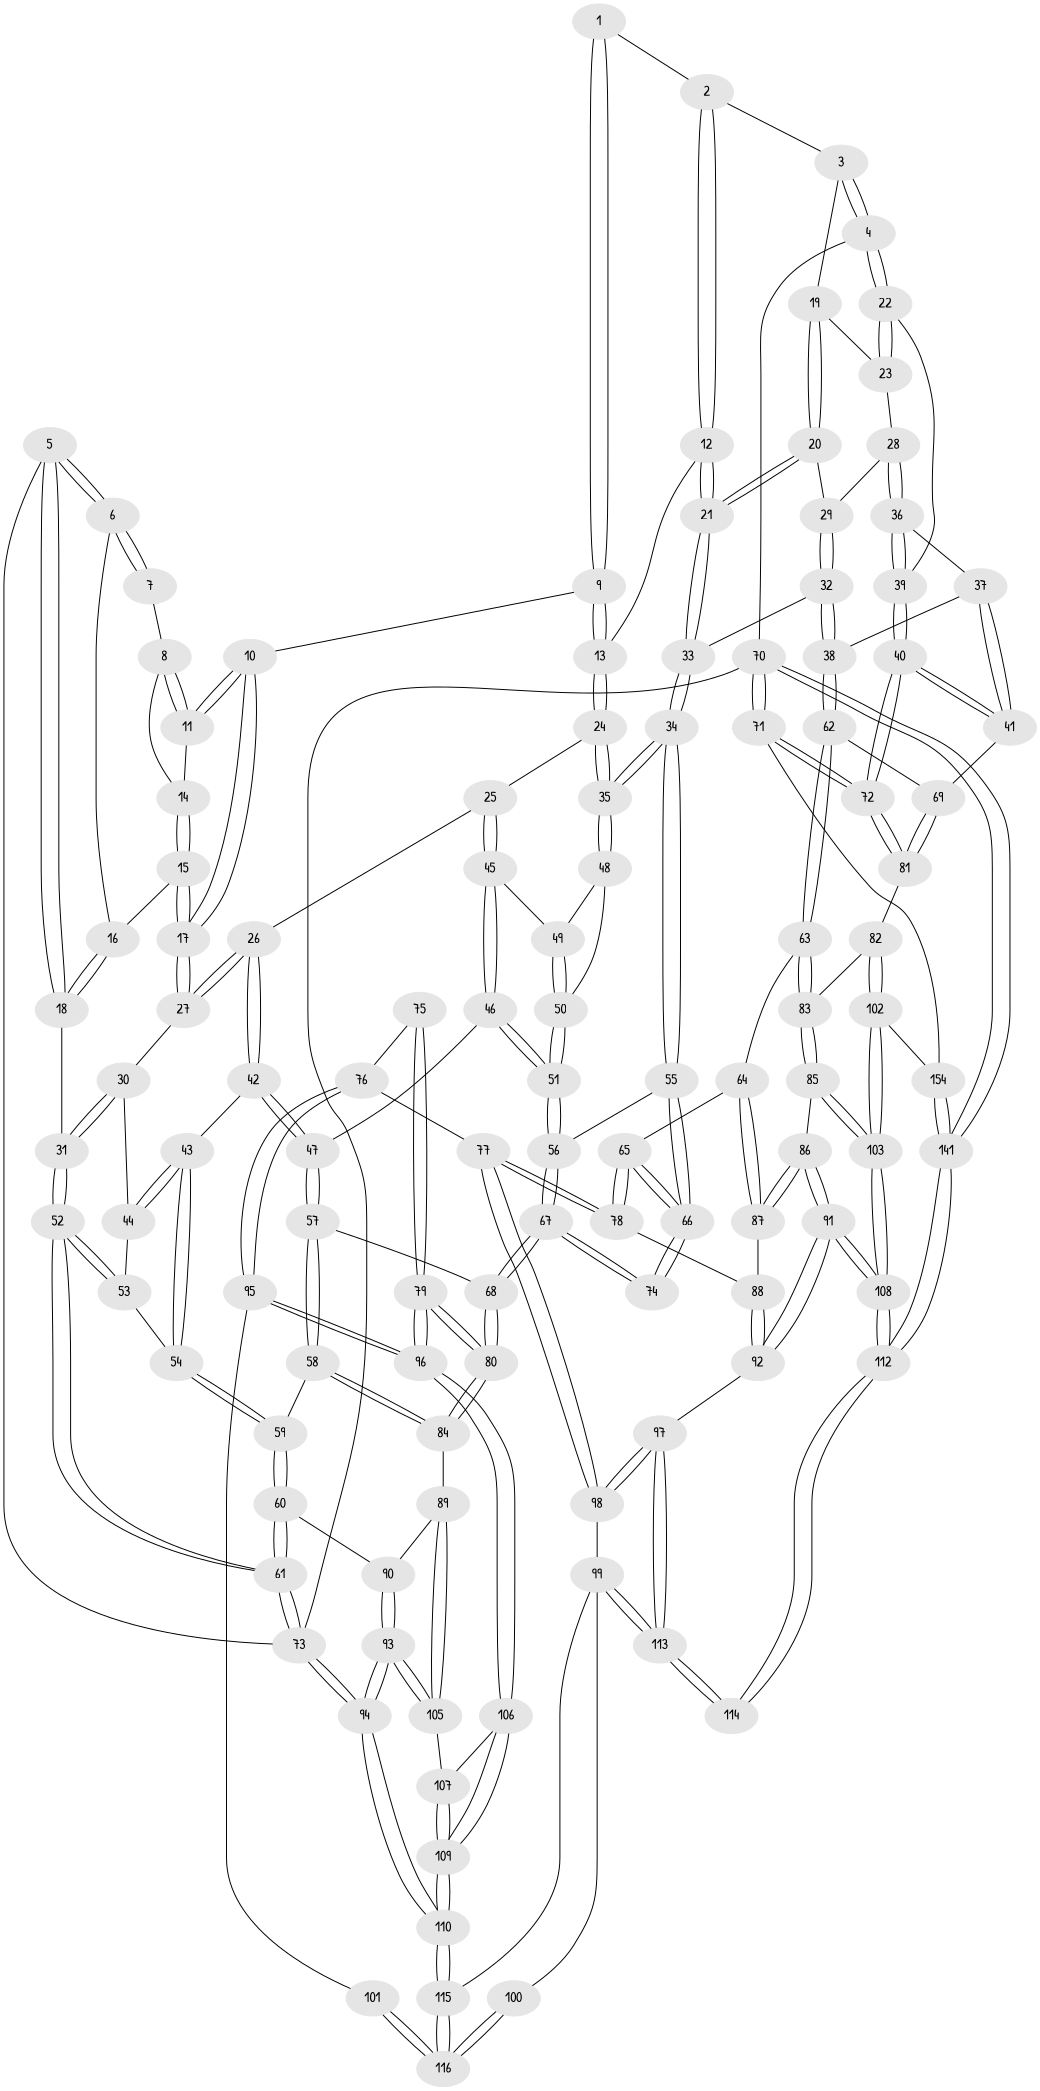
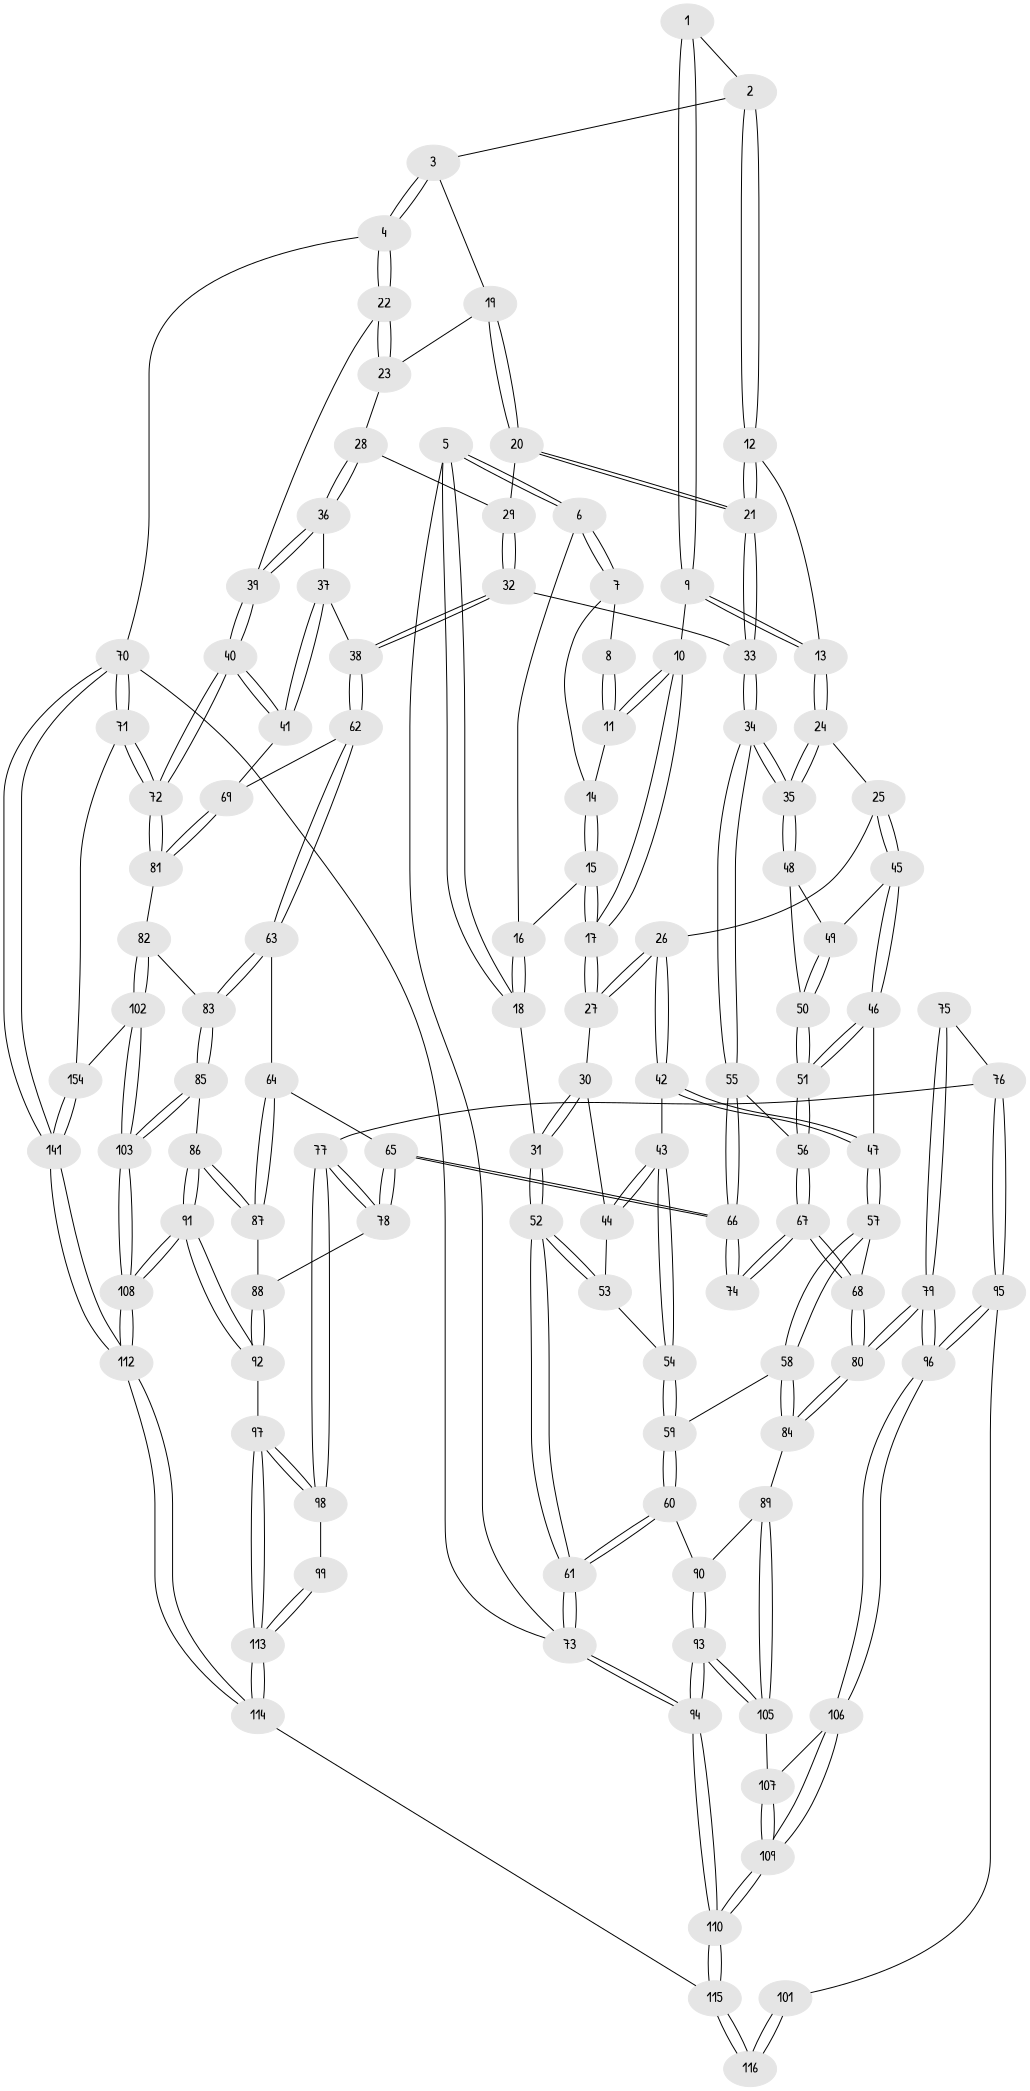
(150, 730) -> (565, 687)
(560, 1807) -> (486, 1857)
(514, 1998) -> none
